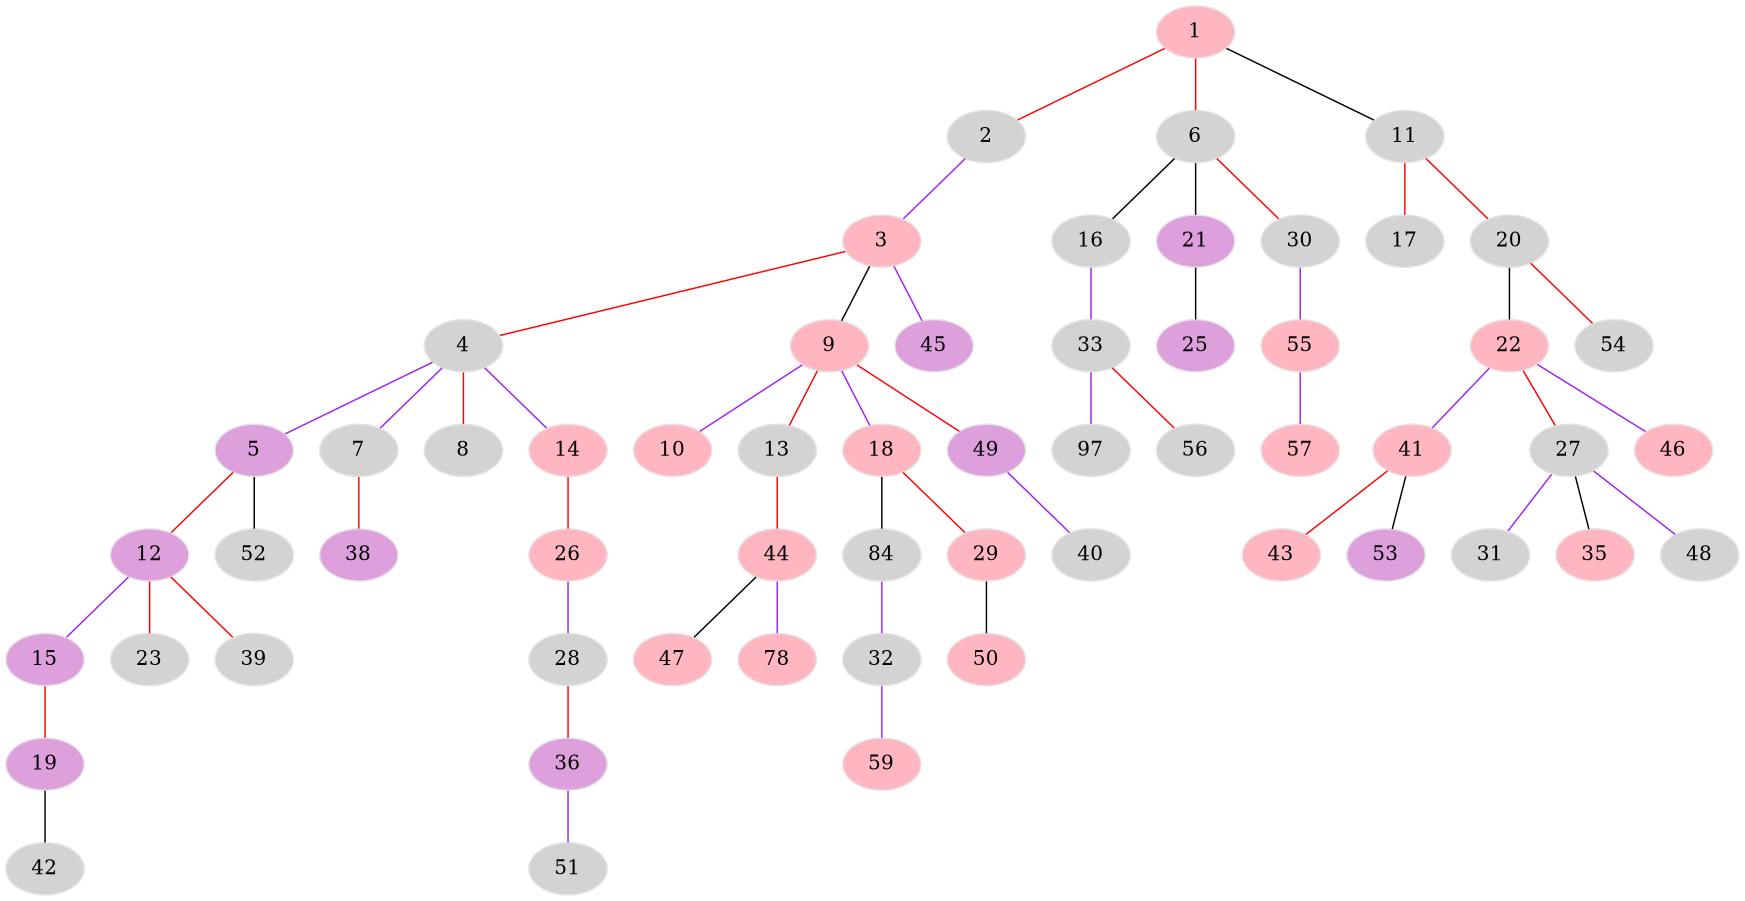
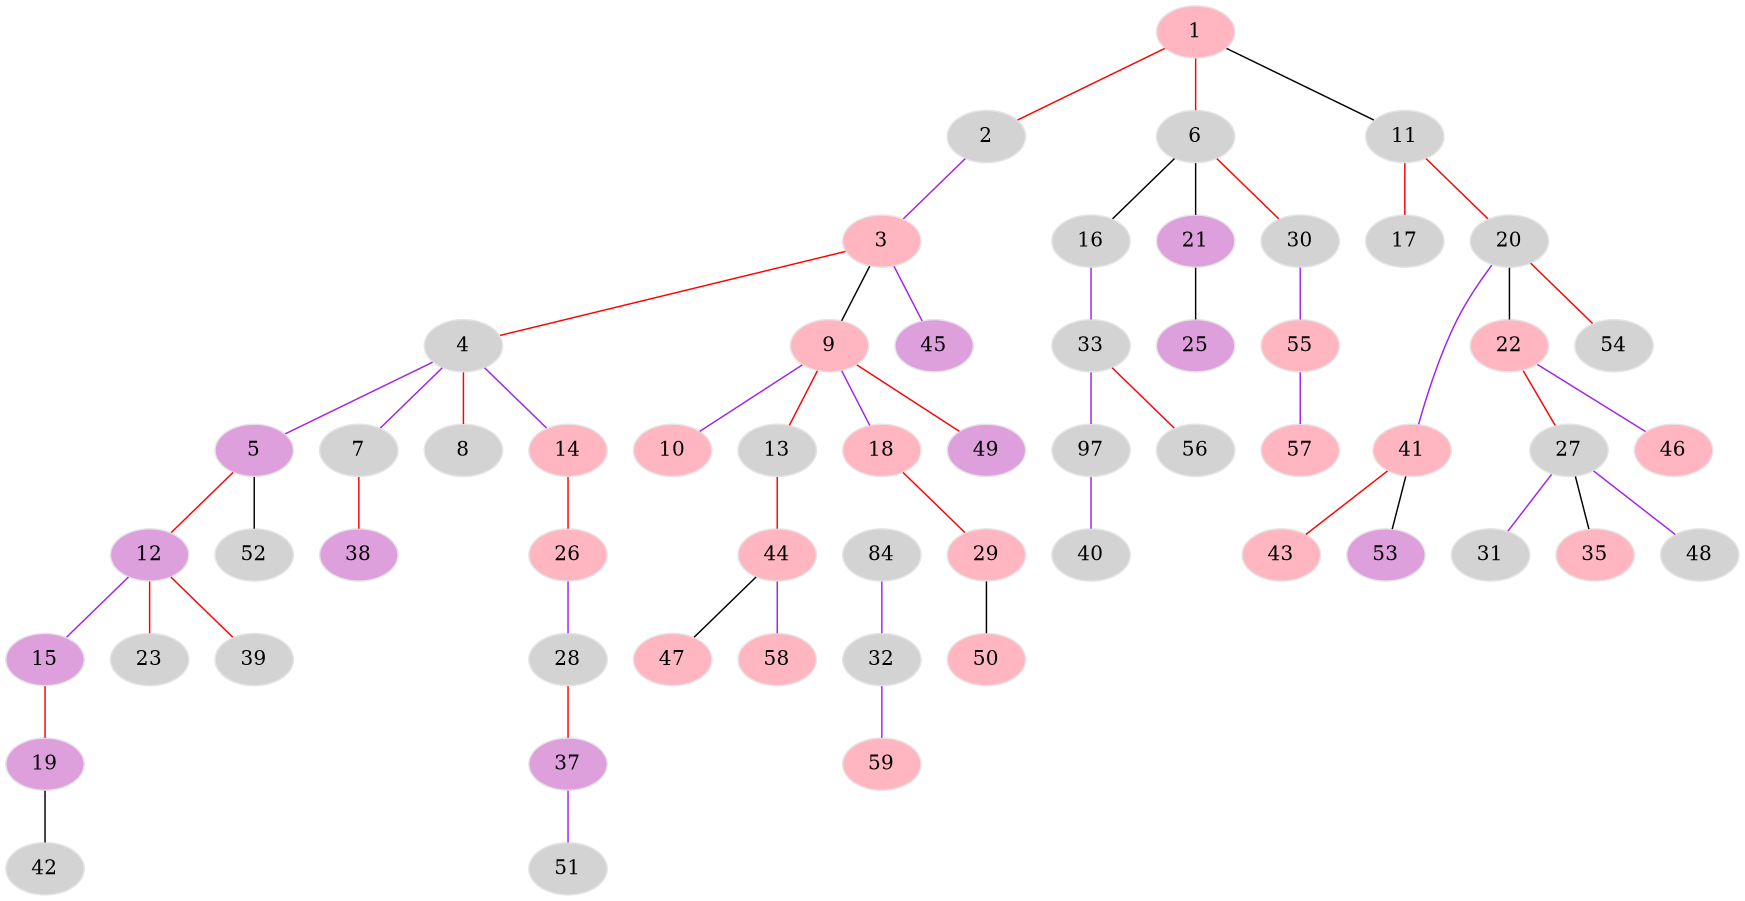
(1461, 398) -> (1447, 341)
(882, 503) -> none
(1039, 503) -> (1091, 503)
(777, 660) -> (777, 660)
(568, 764) -> (568, 764)
